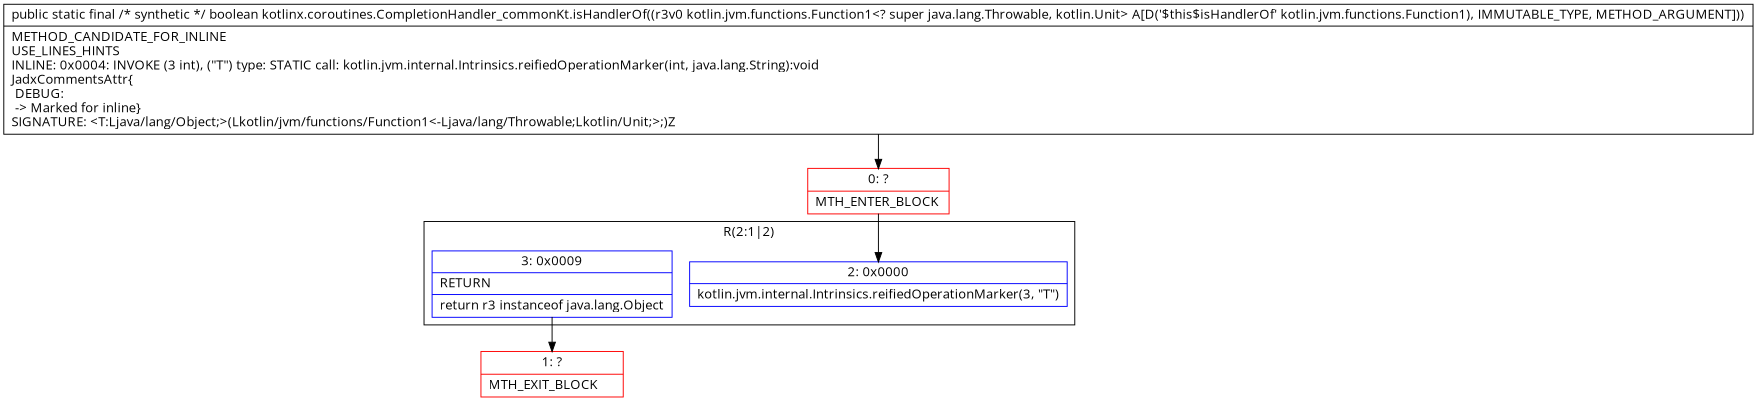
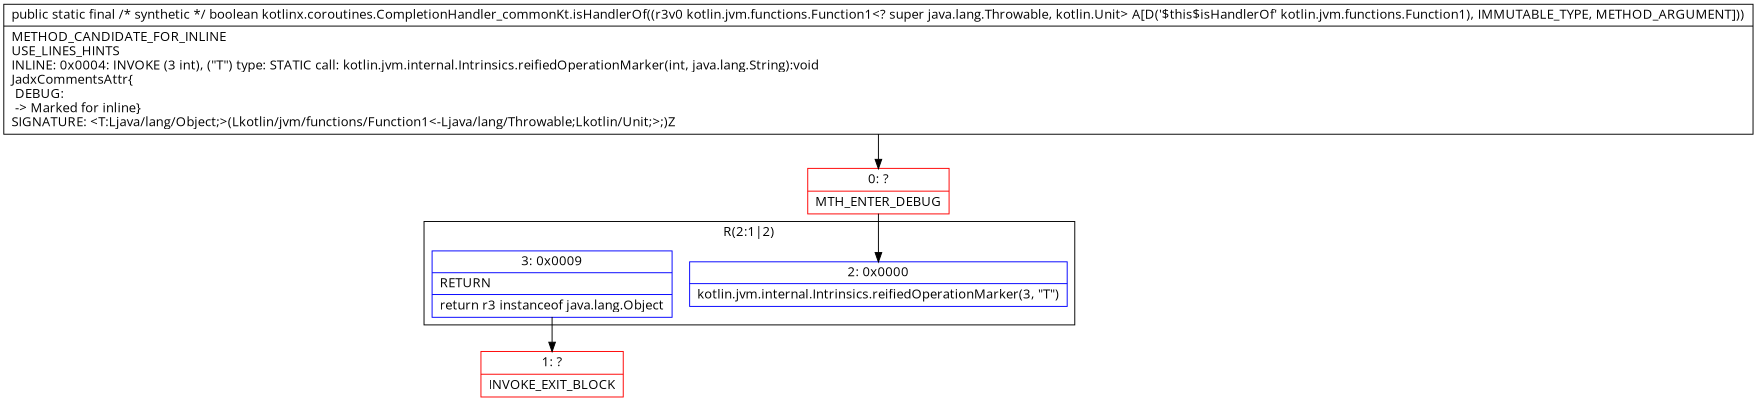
(877, 202) -> (878, 202)
(543, 385) -> (552, 385)
